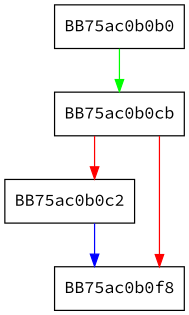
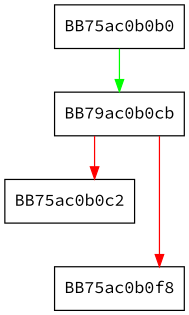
(119, 114) -> (119, 114)
(95, 239) -> none
